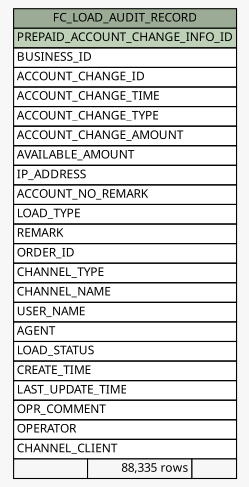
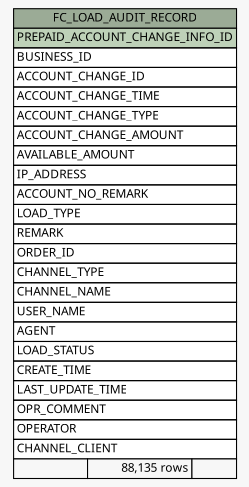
(155, 468) -> (155, 468)
